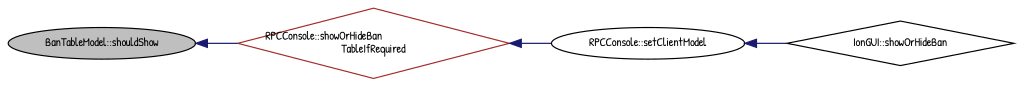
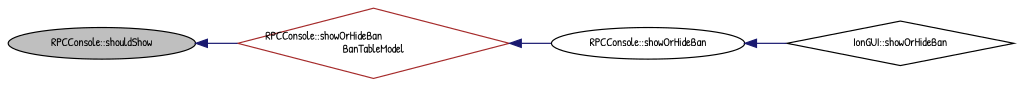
(102, 43) -> (102, 43)
(373, 43) -> (373, 43)
(648, 43) -> (648, 43)
